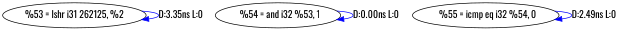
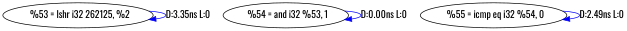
(74, 15) -> (78, 15)
